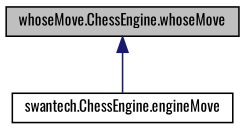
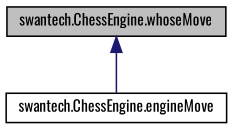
(123, 22) -> (116, 22)
